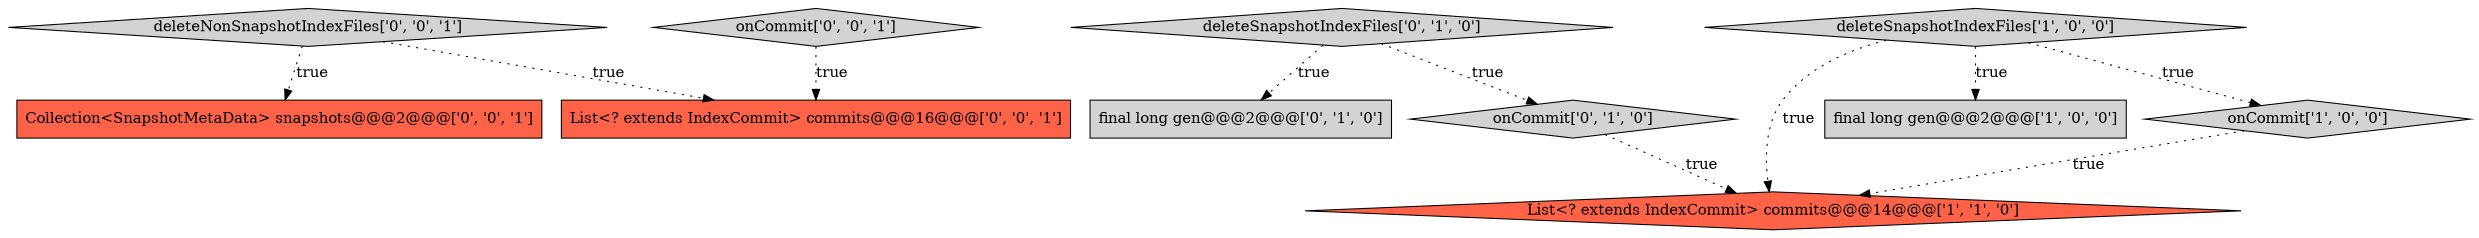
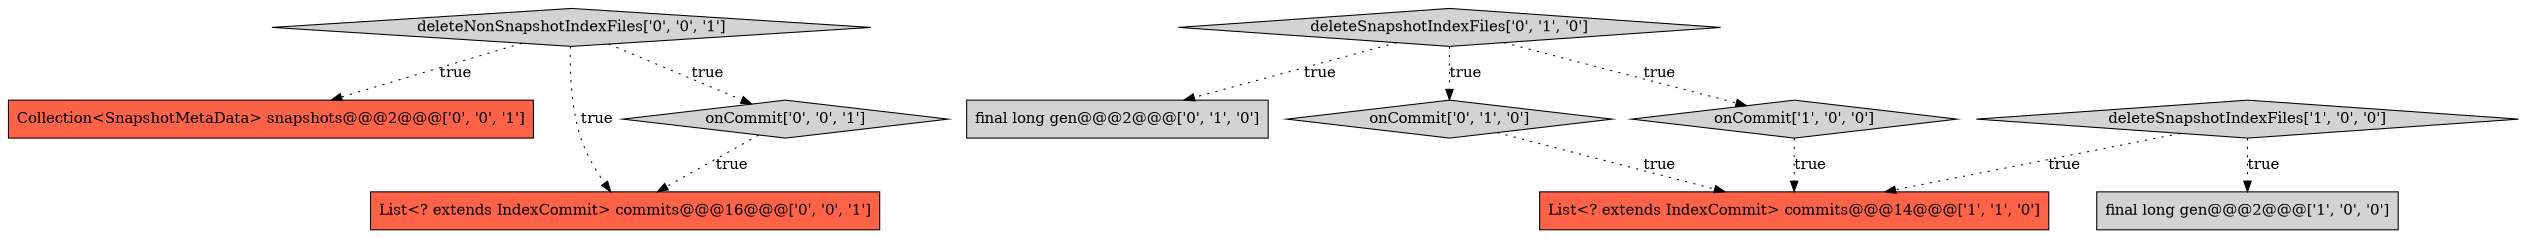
none -> (675, 72)
(2139, 73) -> (1620, 73)
(1773, 211) -> (1794, 211)
